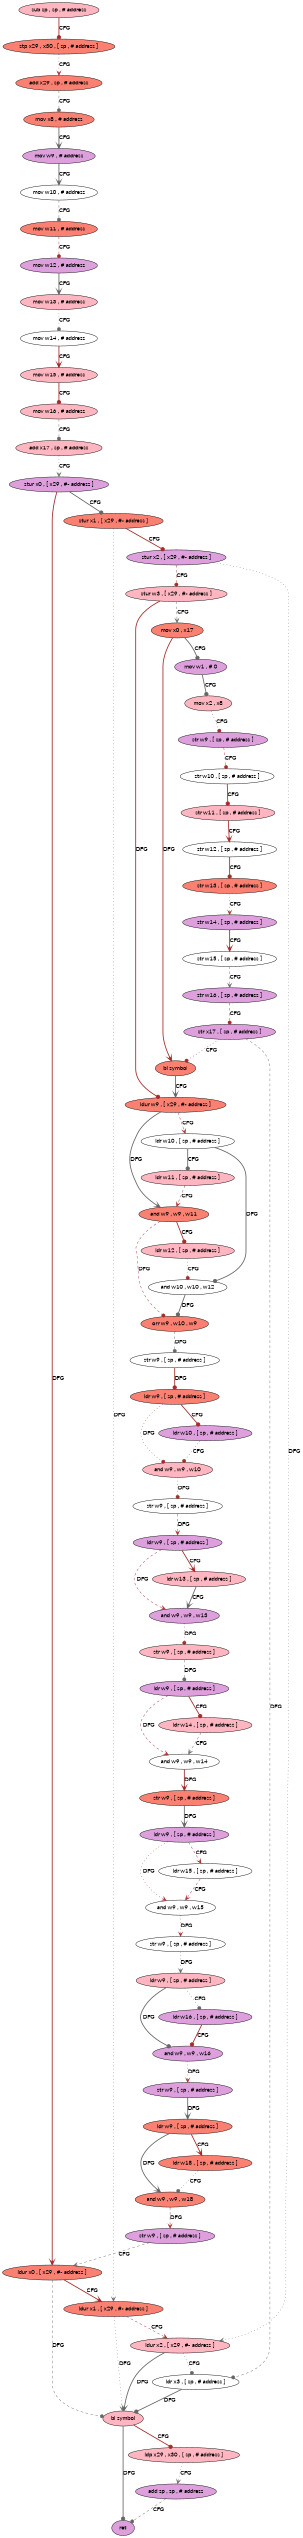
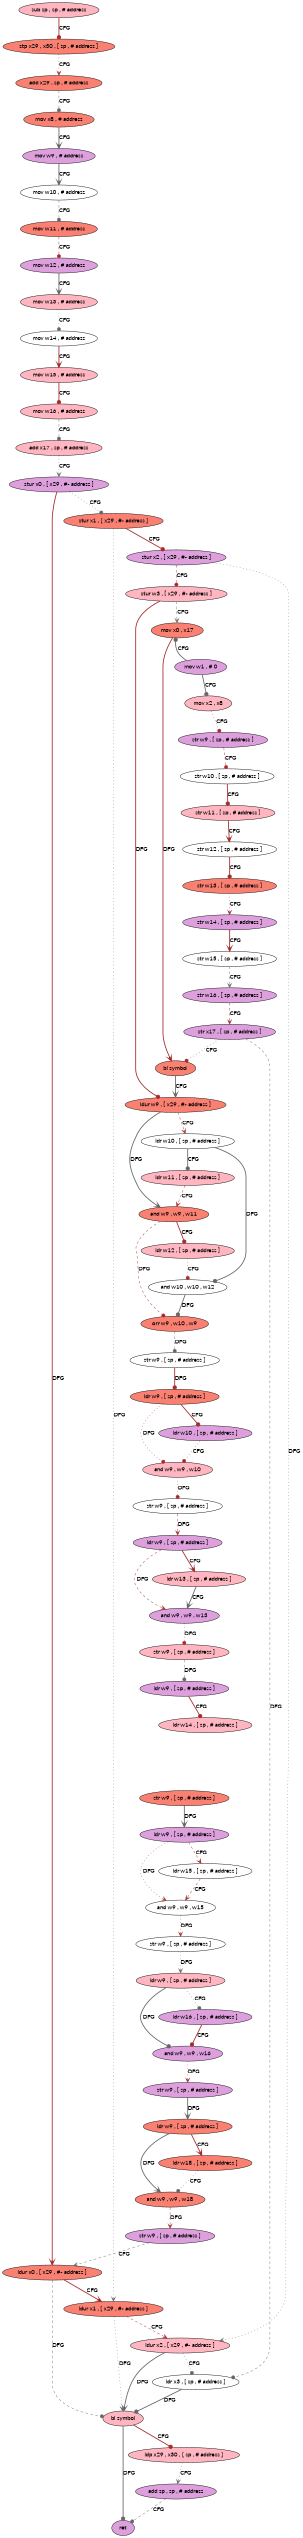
(85, 502) -> (85, 502)
(192, 646) -> (178, 653)
(230, 1011) -> (230, 1011)
(184, 1762) -> none
